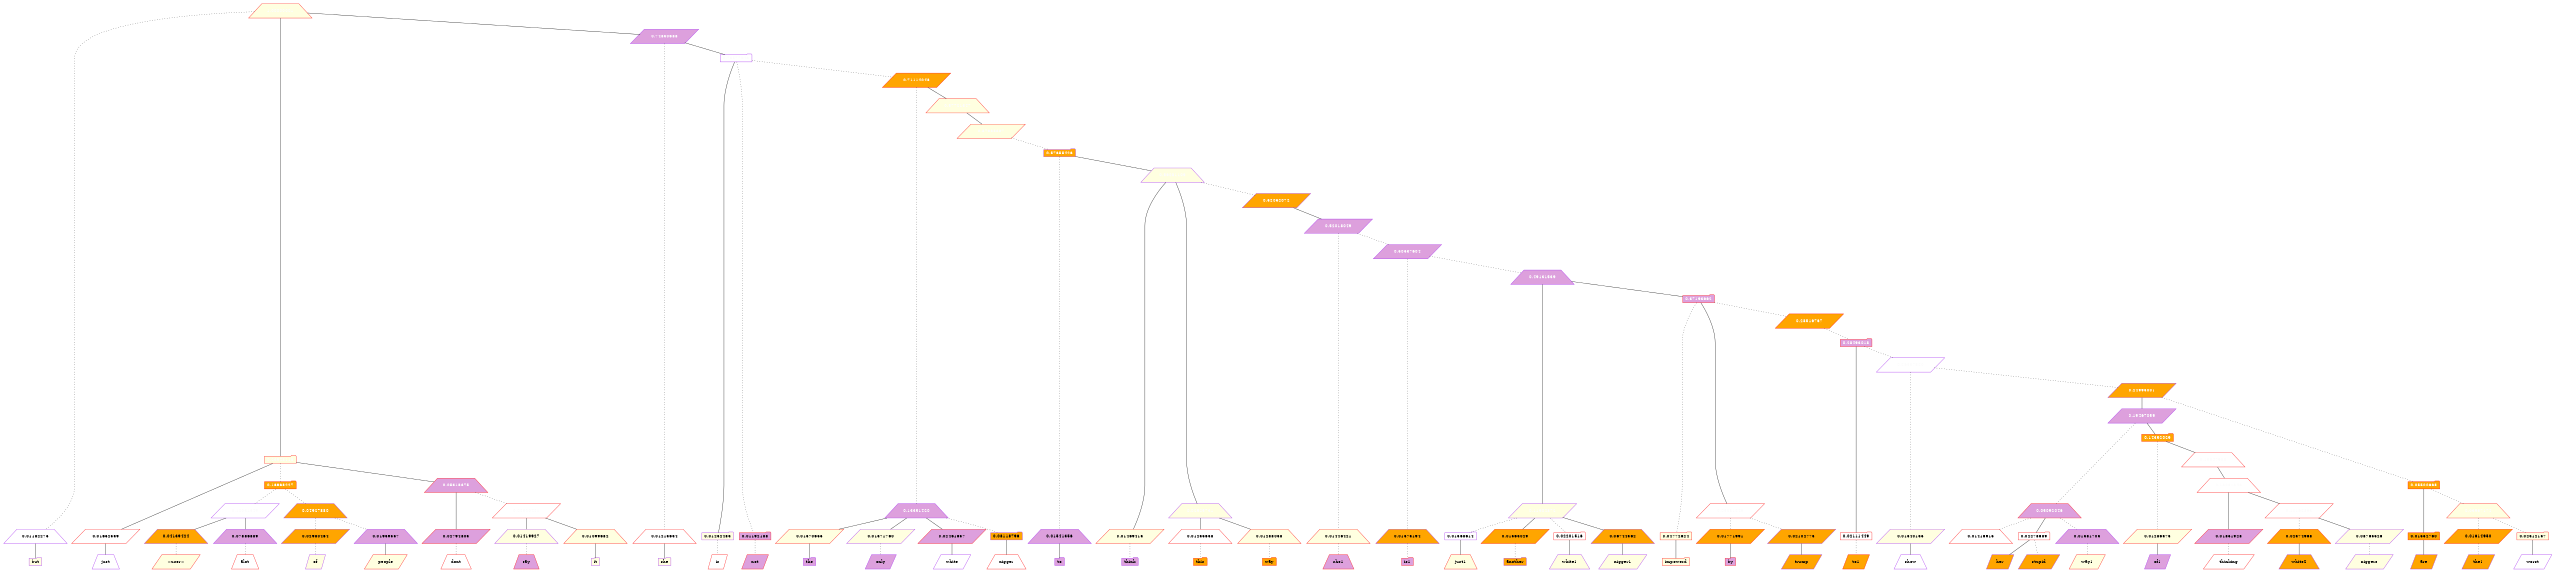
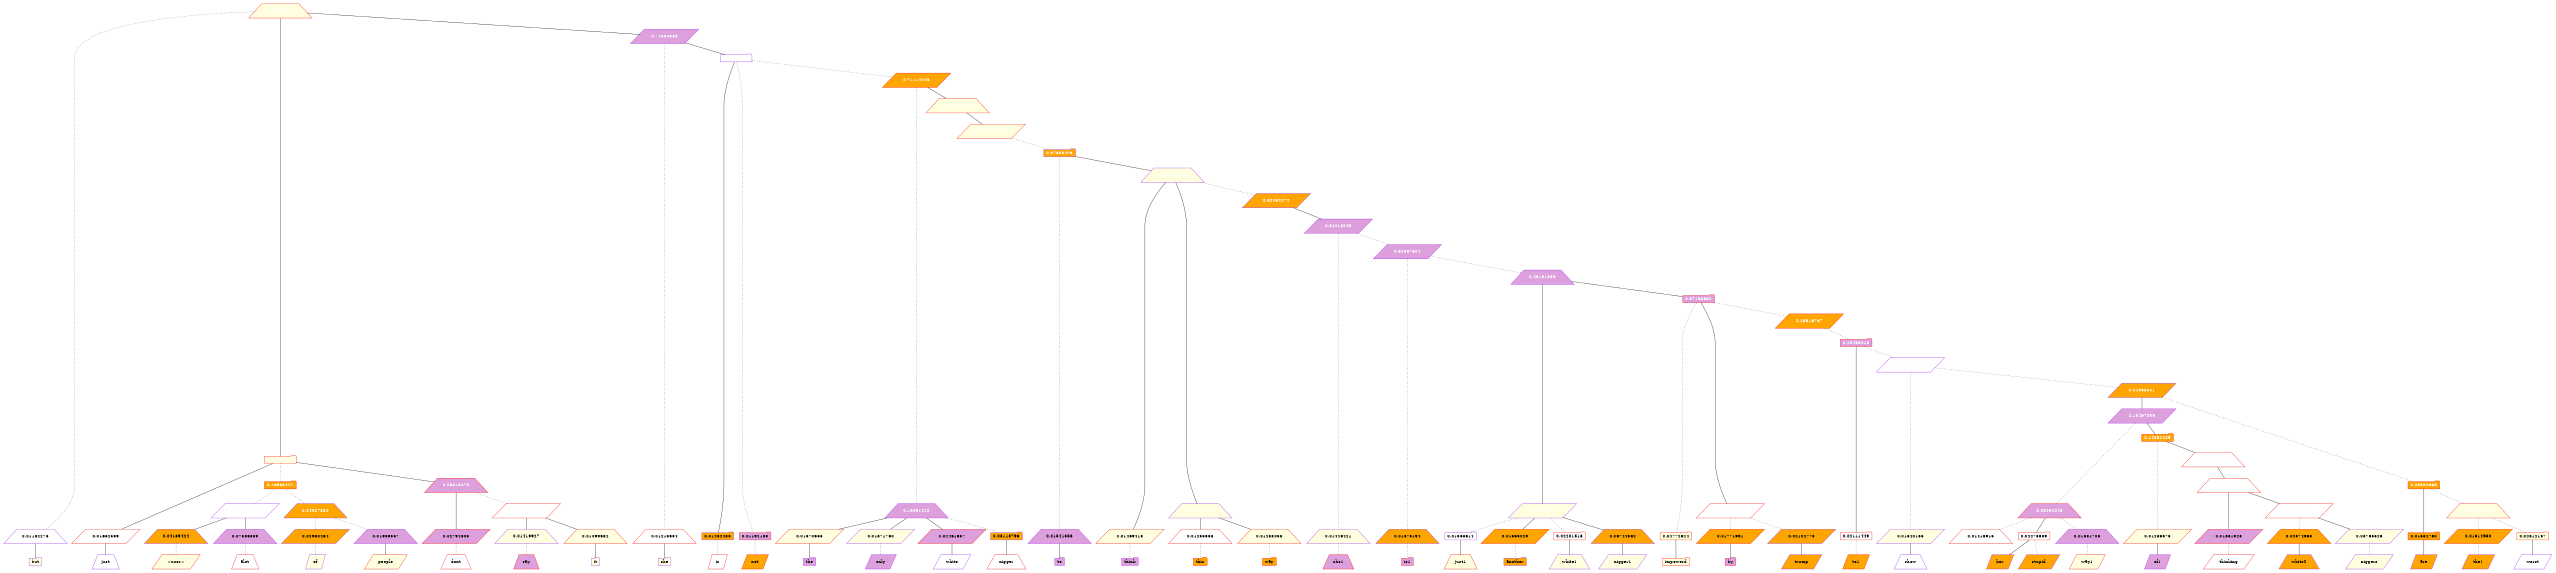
(718, 536) -> (718, 536)
(1338, 536) -> (1338, 536)
(755, 562) -> (755, 562)
